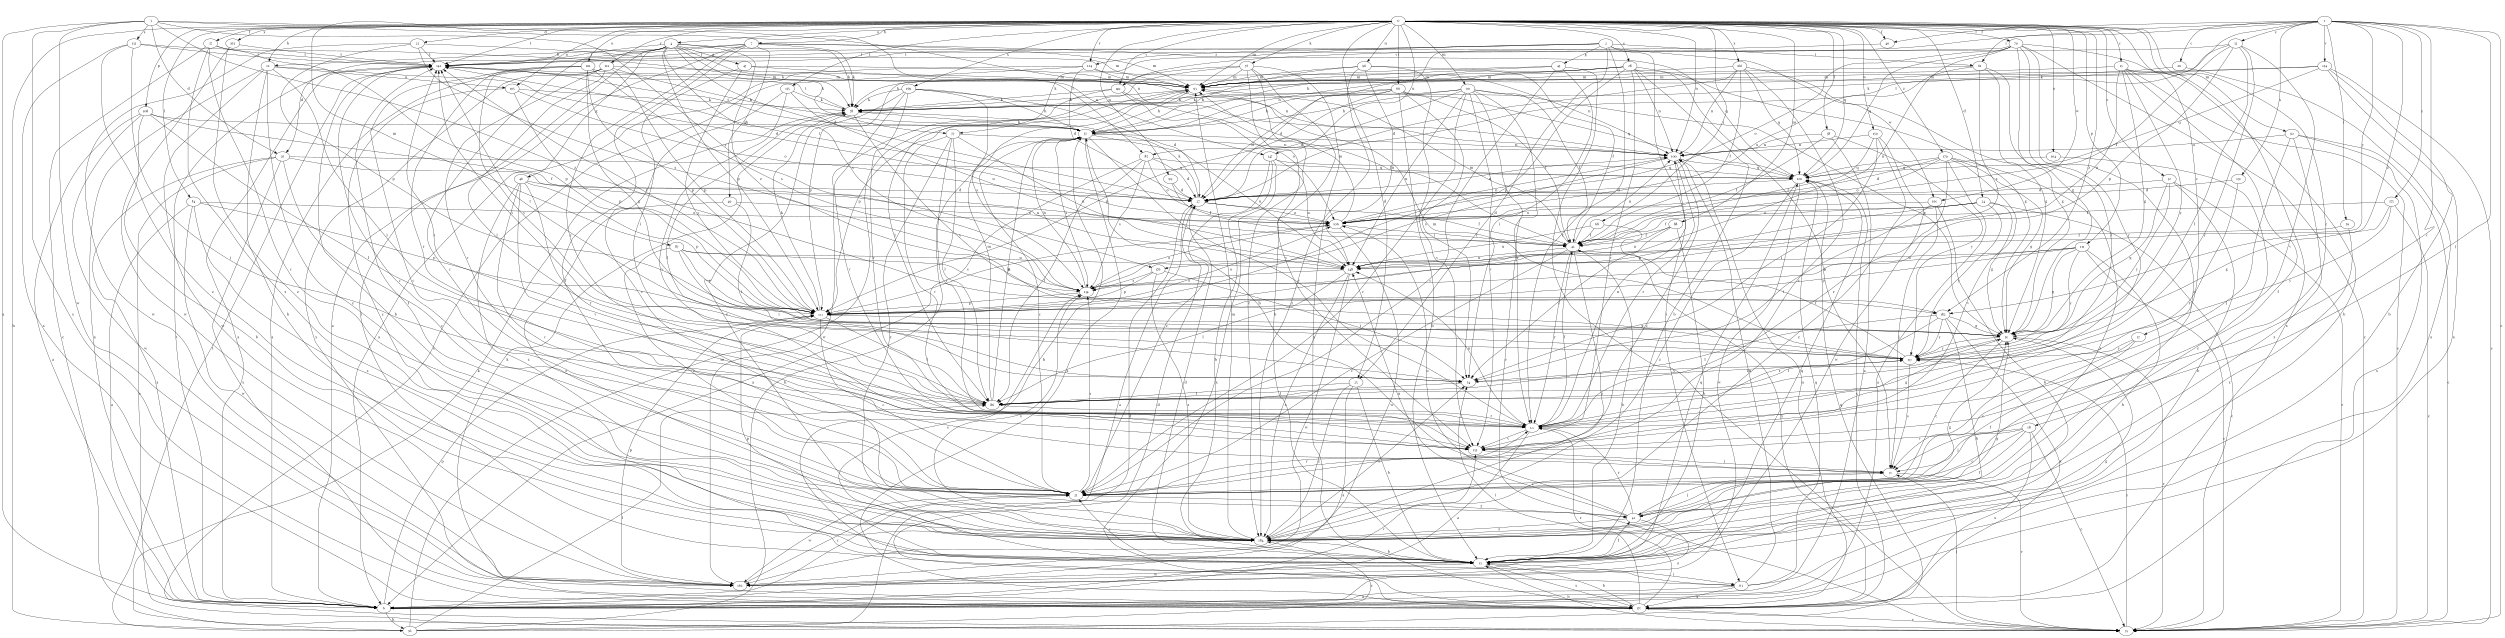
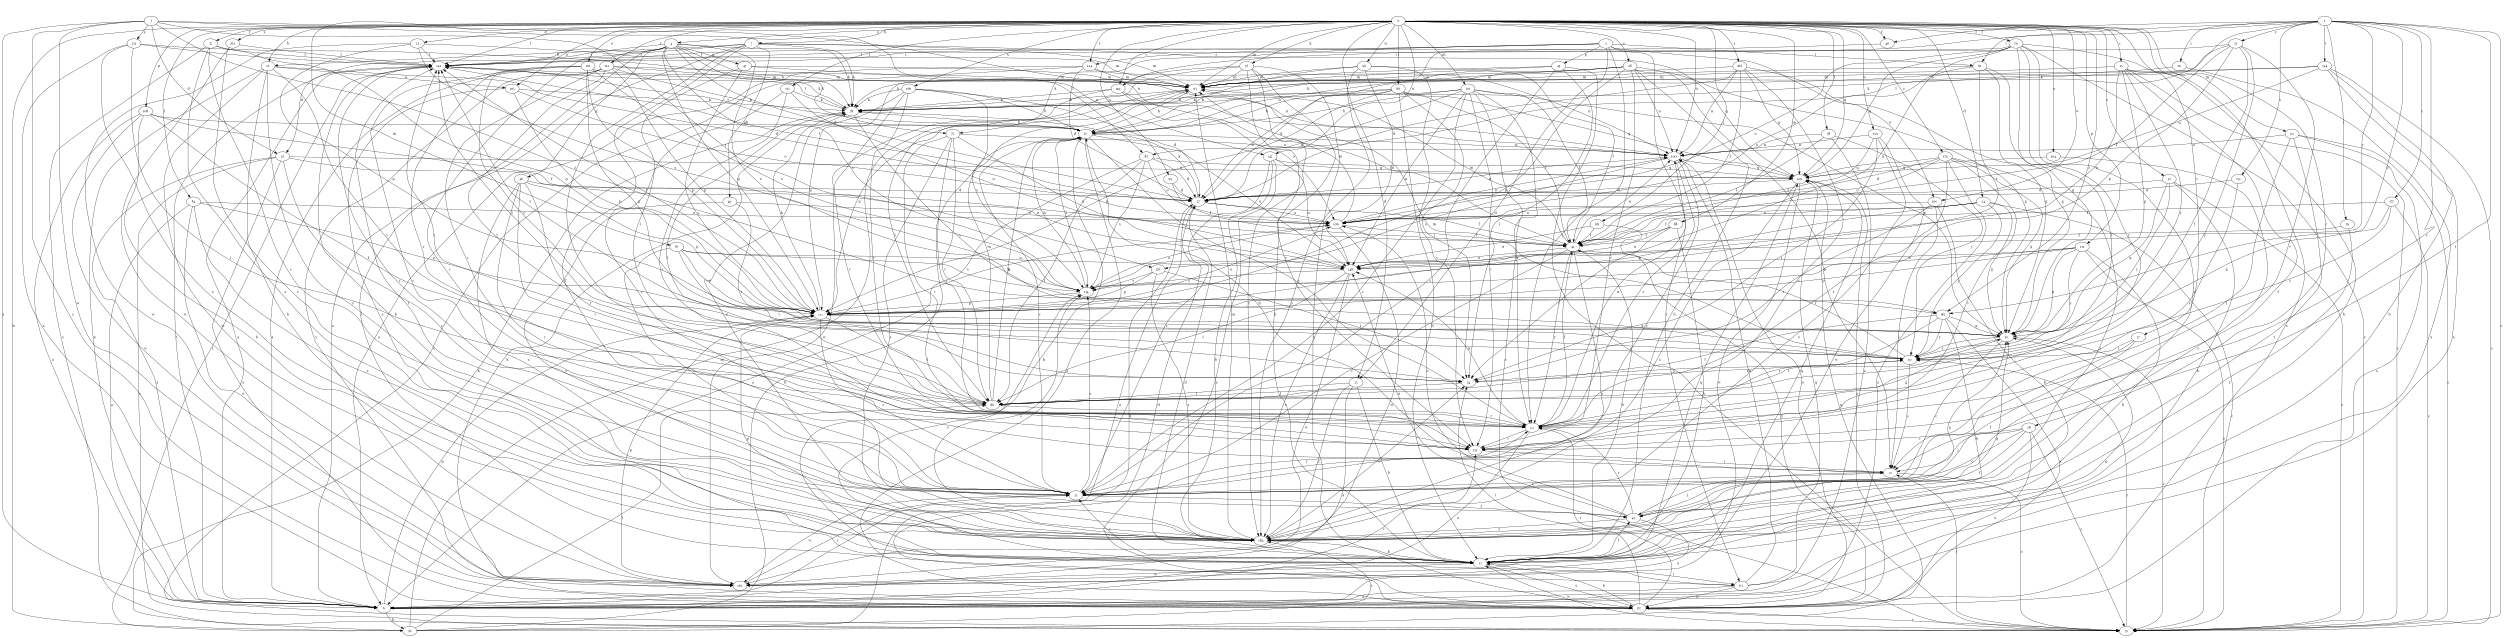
none -> (691, 73)
